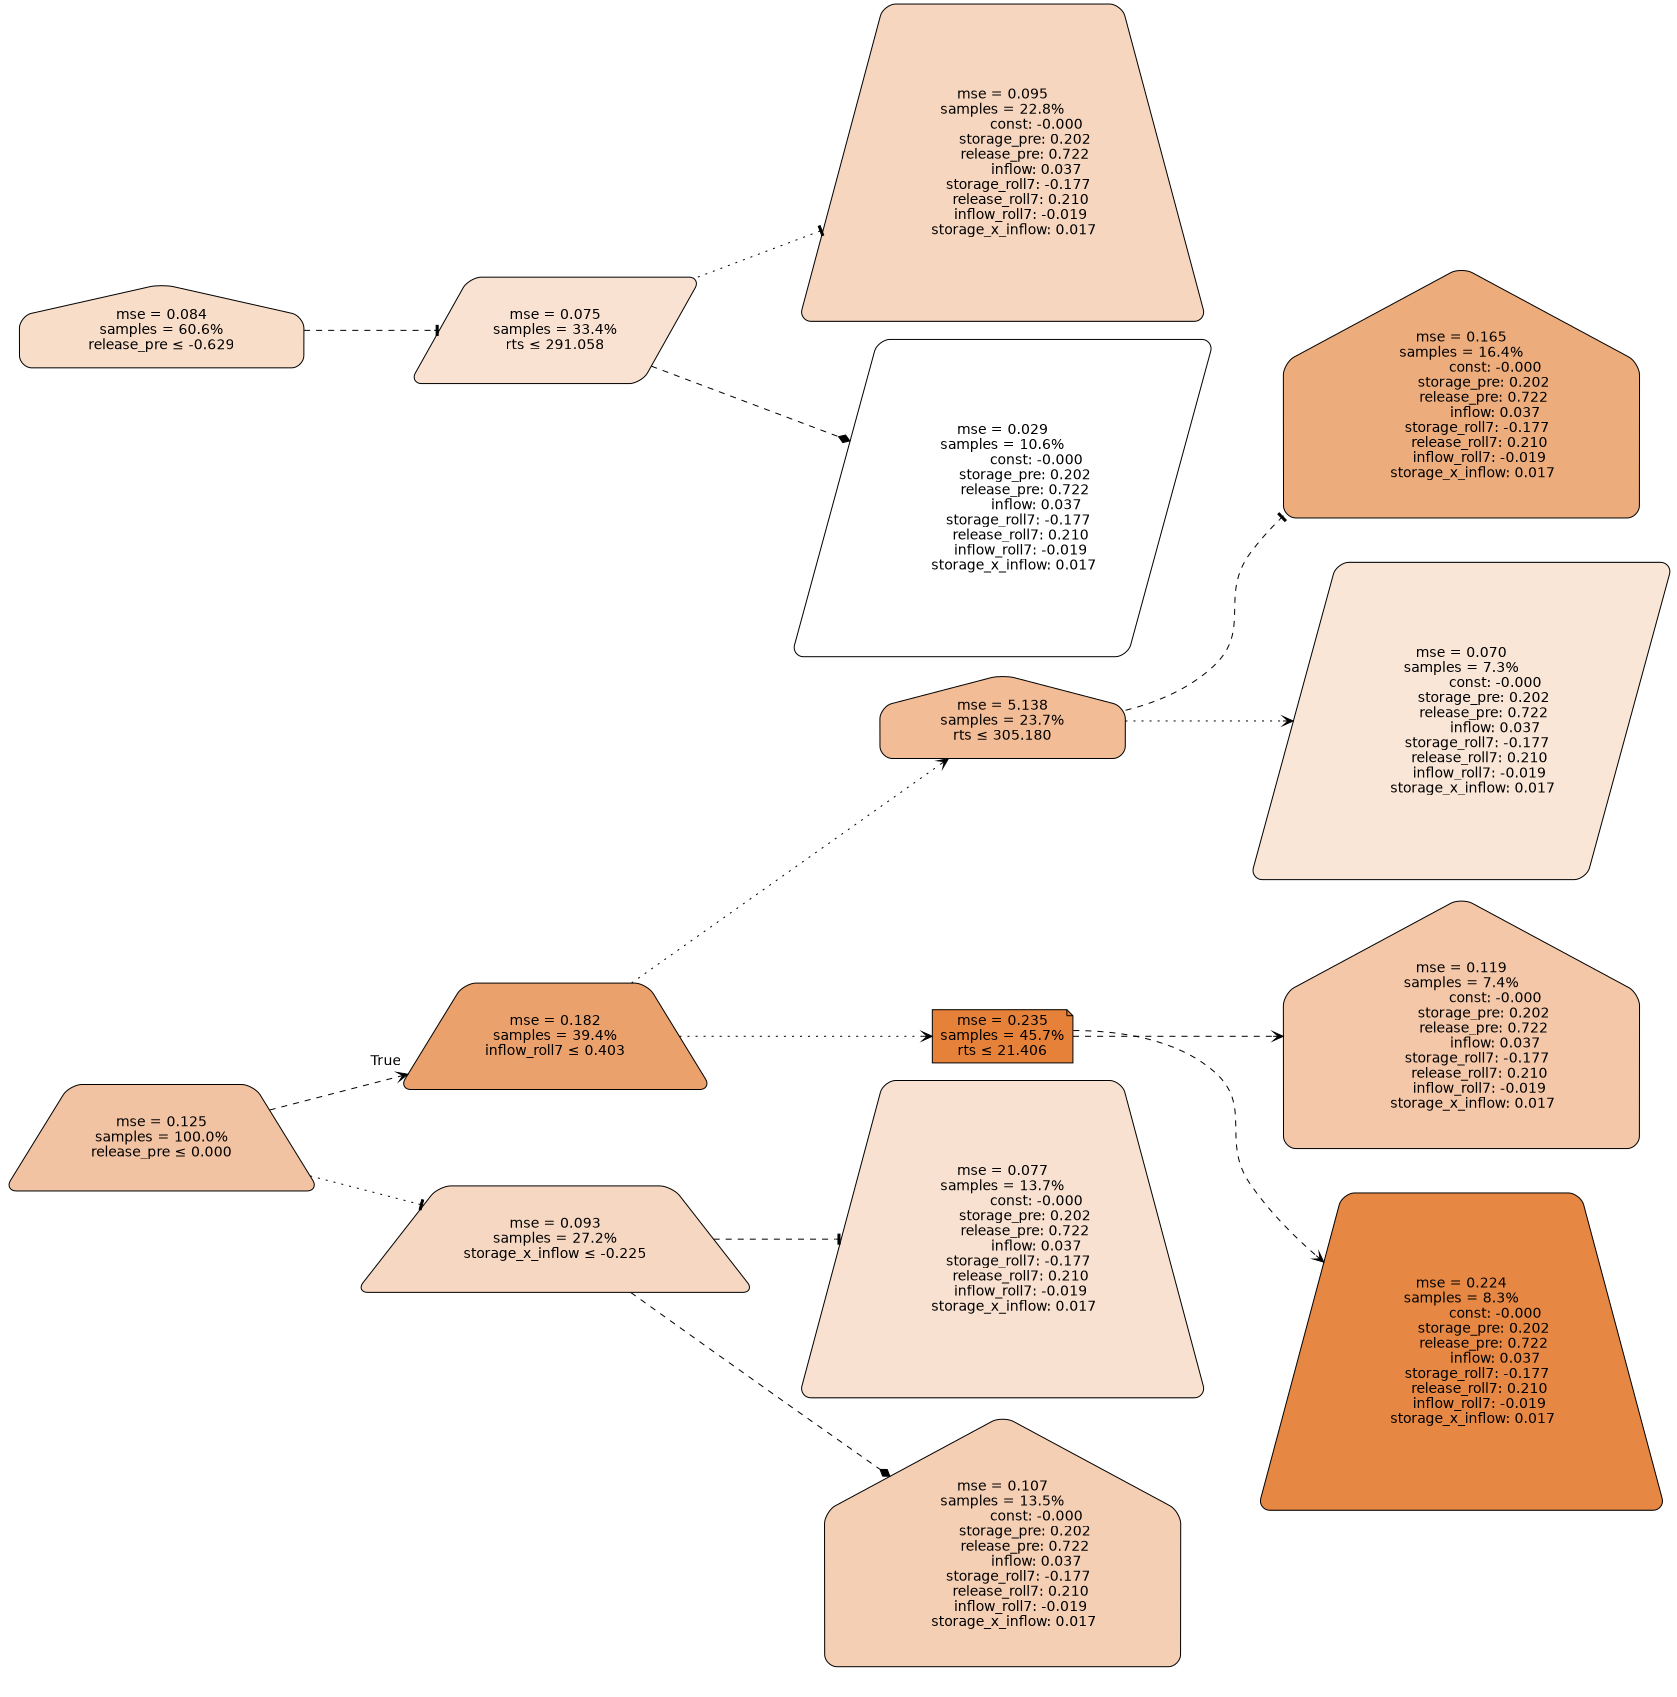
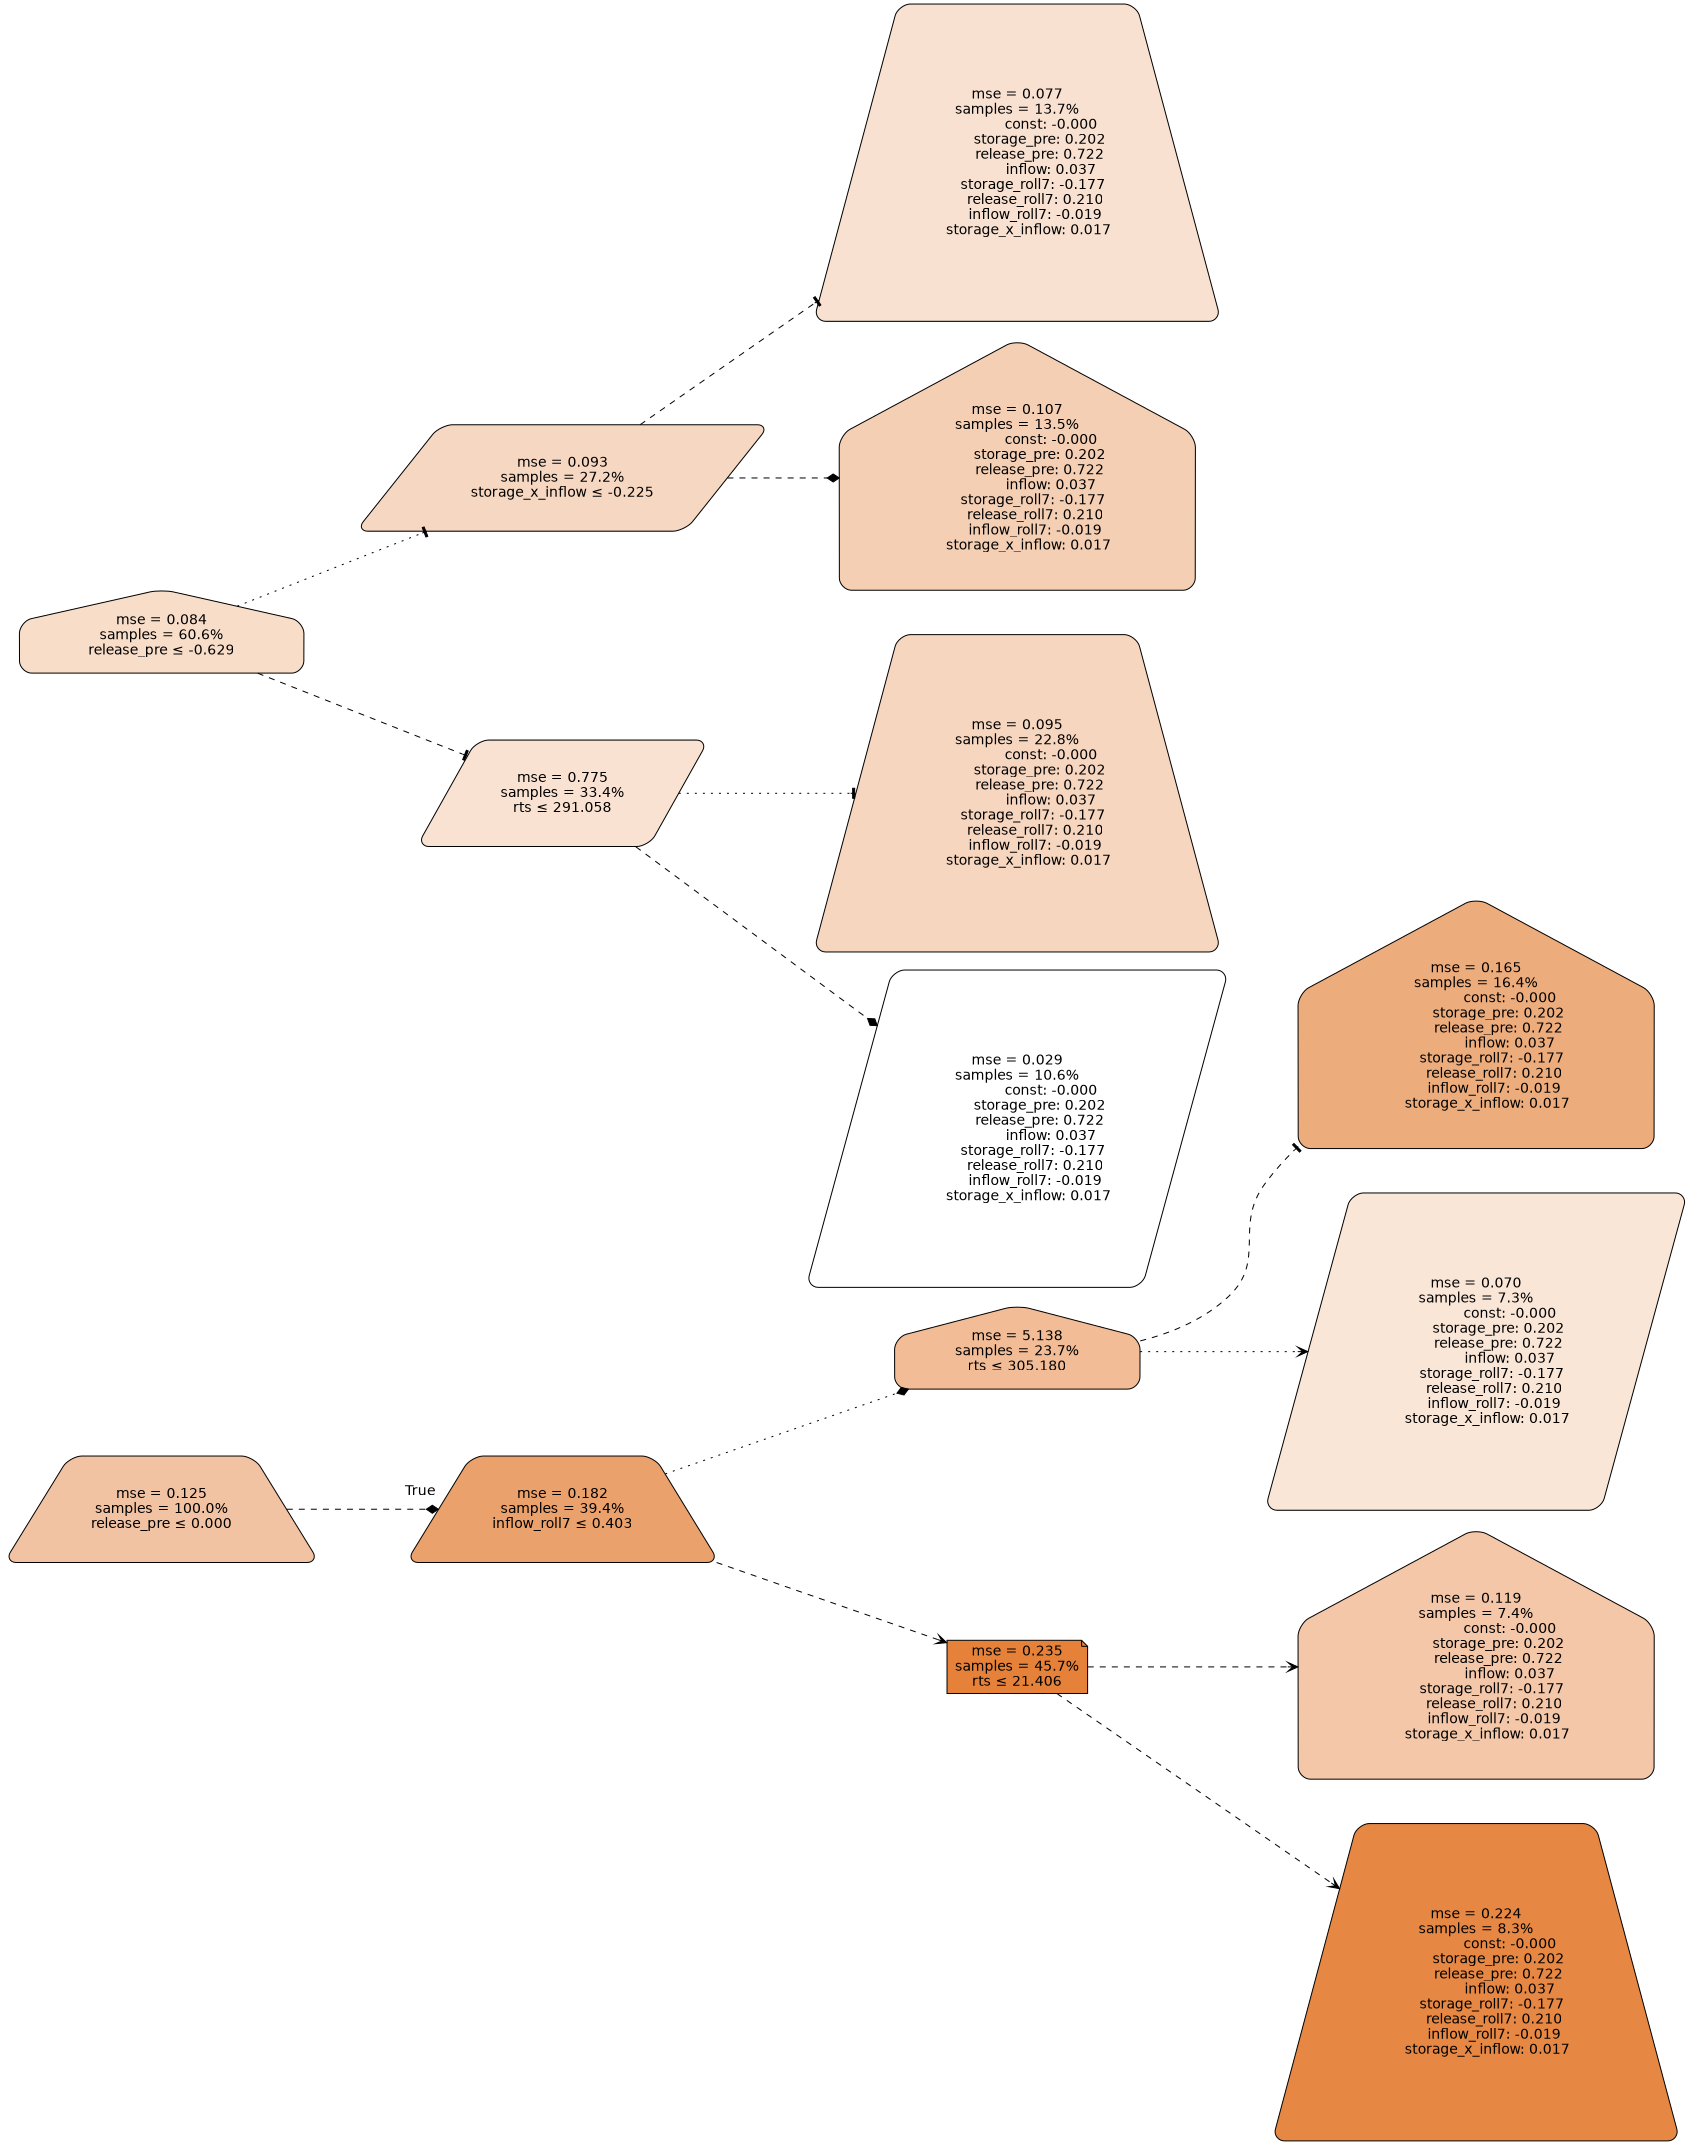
(555, 330) -> (563, 793)
(786, 874) -> (781, 1434)
(801, 1036) -> (827, 1601)
(334, 1093) -> (356, 1509)
(364, 1190) -> (330, 570)
(555, 1239) -> (563, 478)
